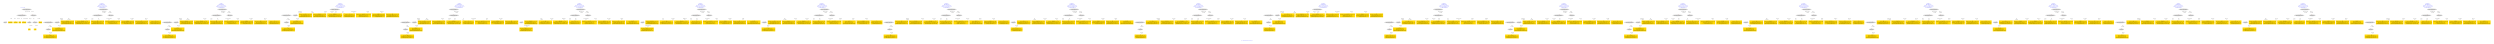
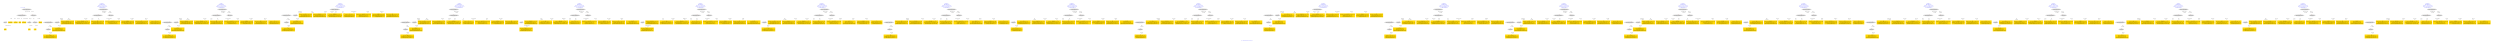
none -> (5, 29)
